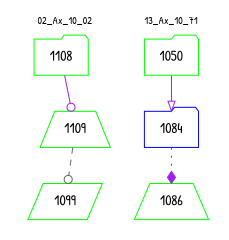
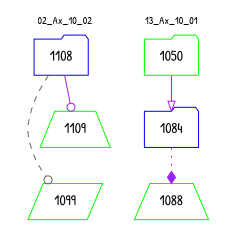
(171, 22) -> (171, 22)
(61, 57) -> (61, 57)
(71, 162) -> (28, 126)
(171, 202) -> (171, 202)
